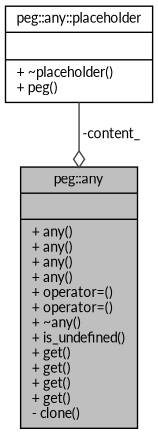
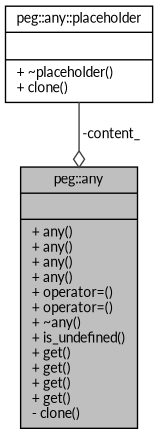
(38, 88) -> (43, 88)
